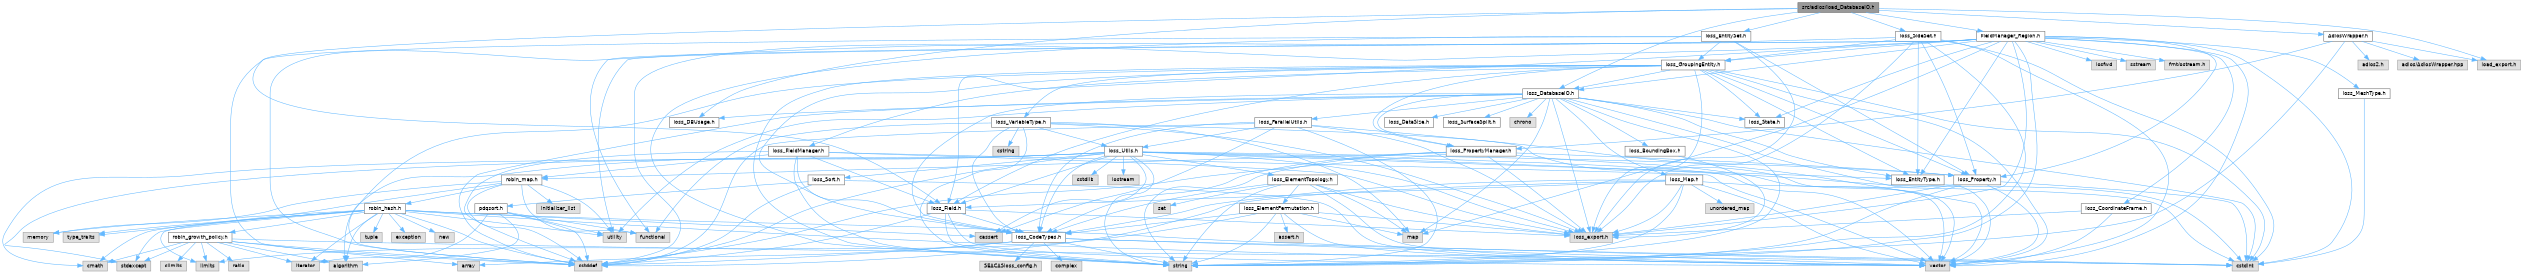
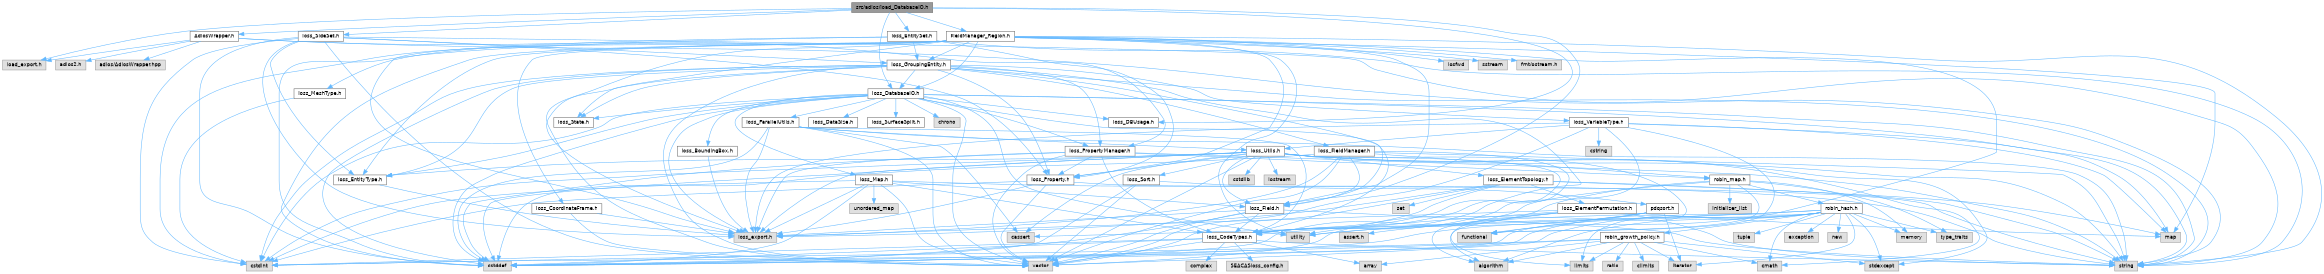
(1887, 205) -> (553, 217)
